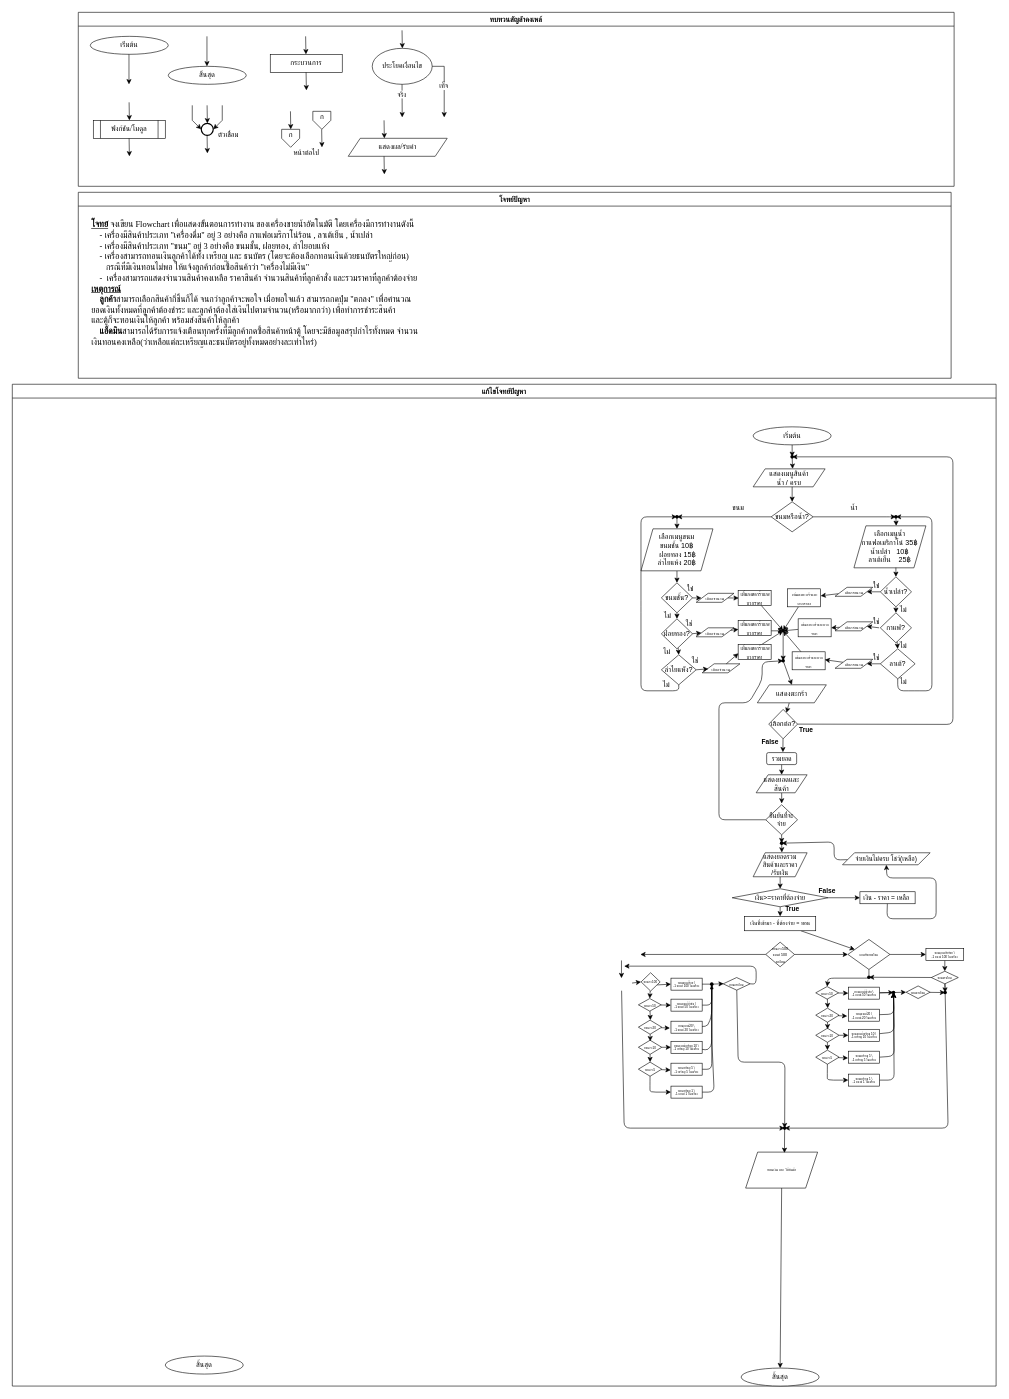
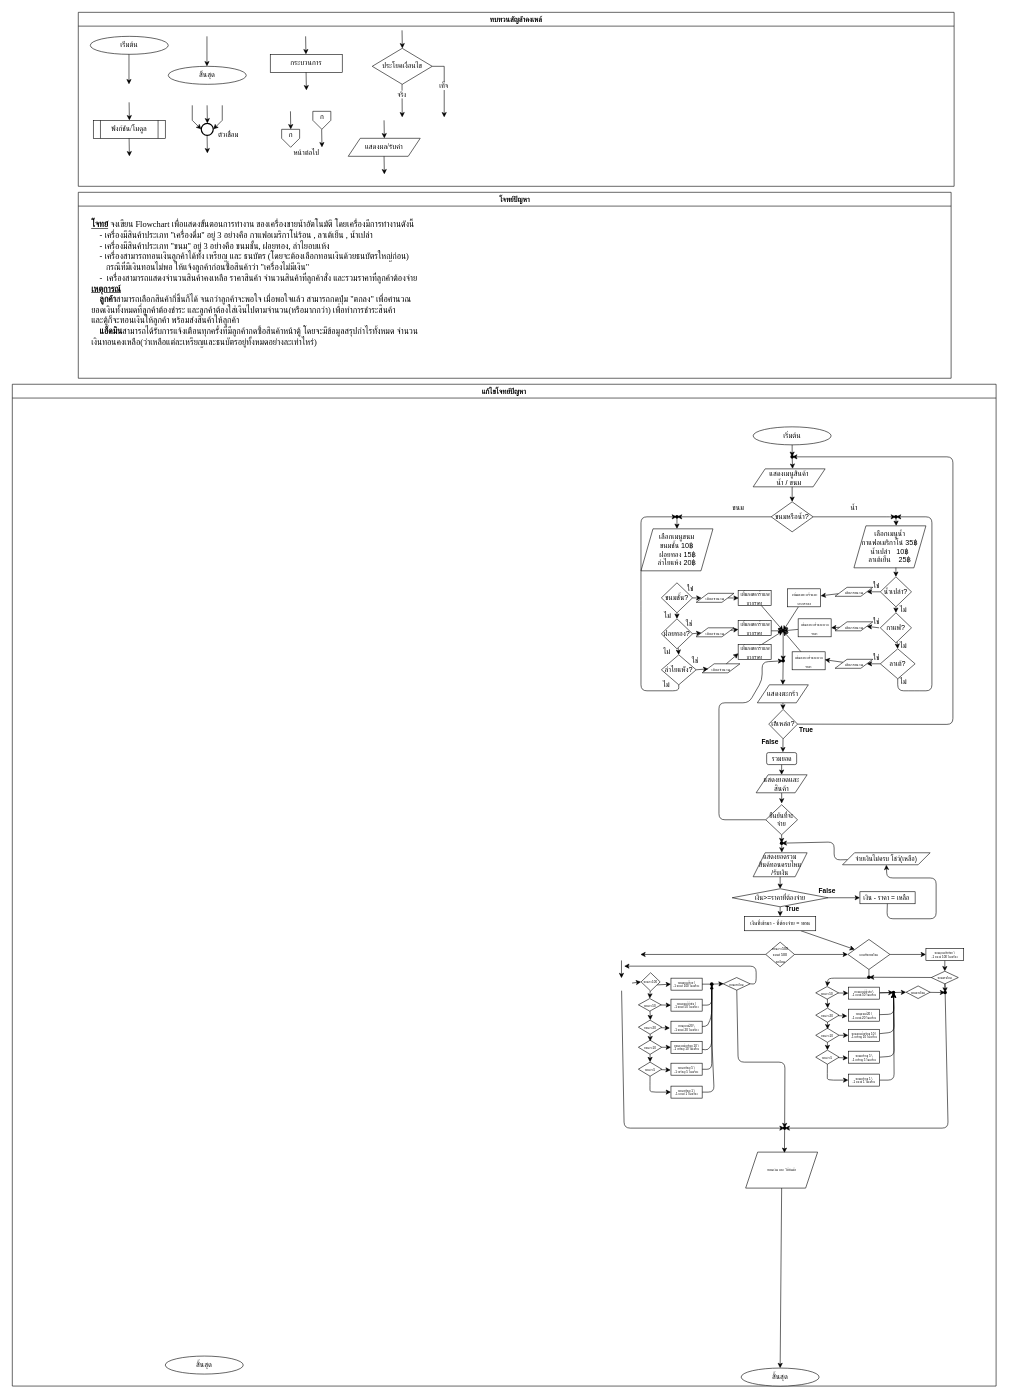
(402, 66) -> (402, 66)
(398, 147) -> (384, 147)
(789, 478) -> (789, 478)
(677, 577) -> none
(792, 694) -> (783, 694)
(783, 725) -> (783, 725)
(780, 865) -> (780, 865)
